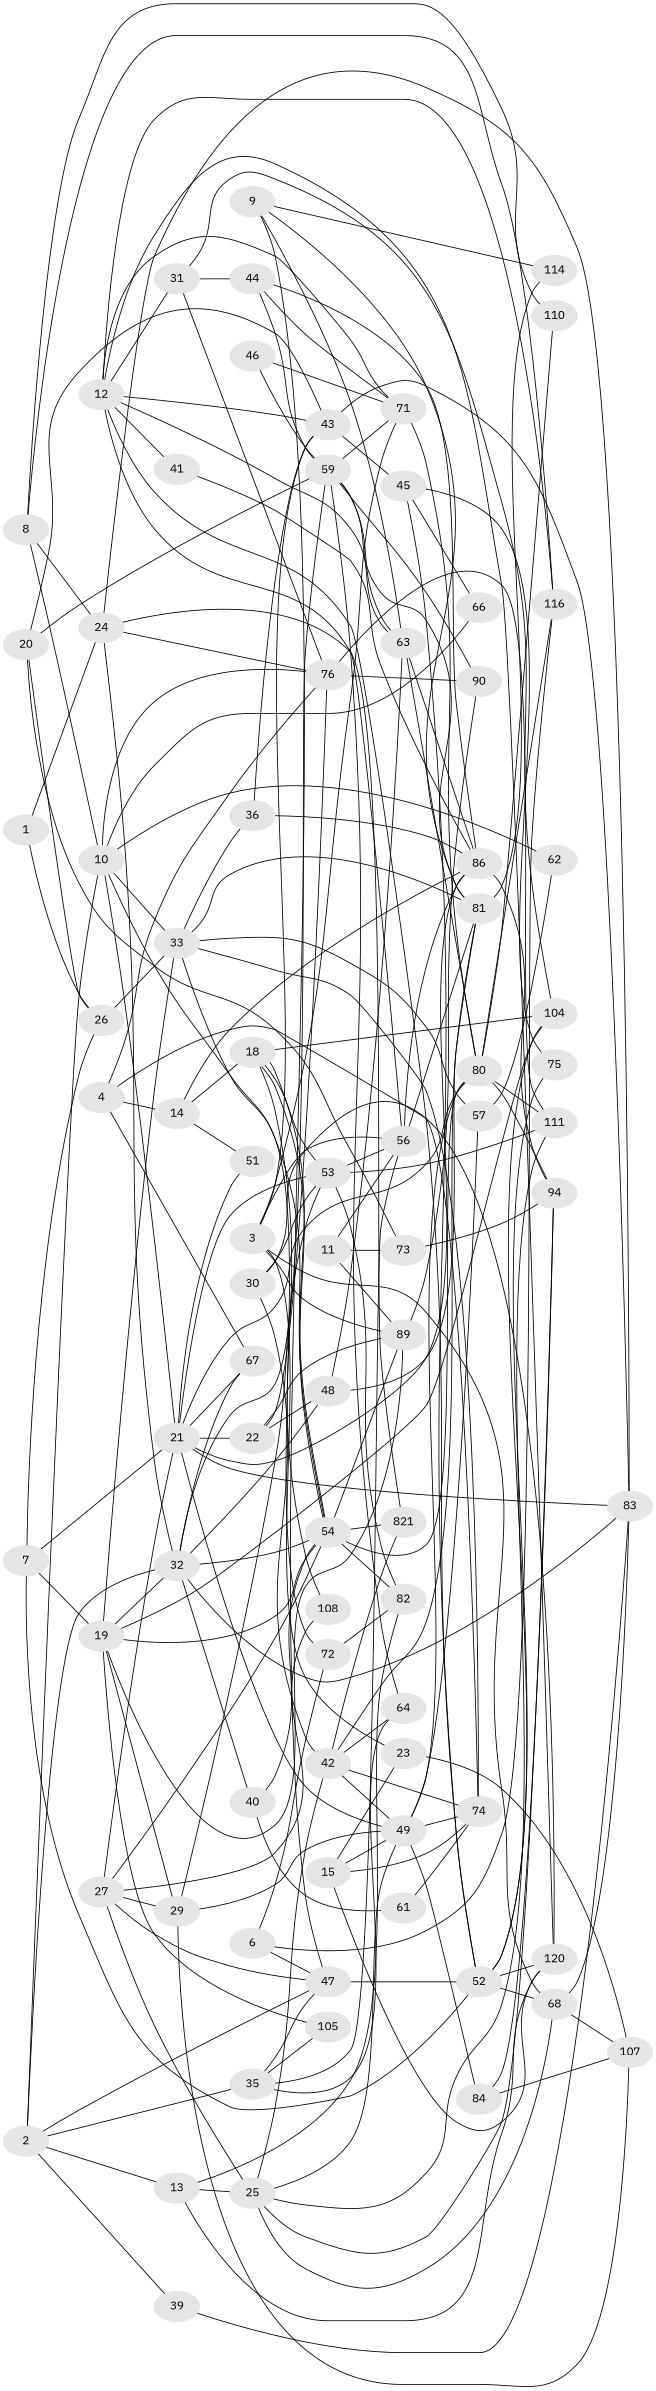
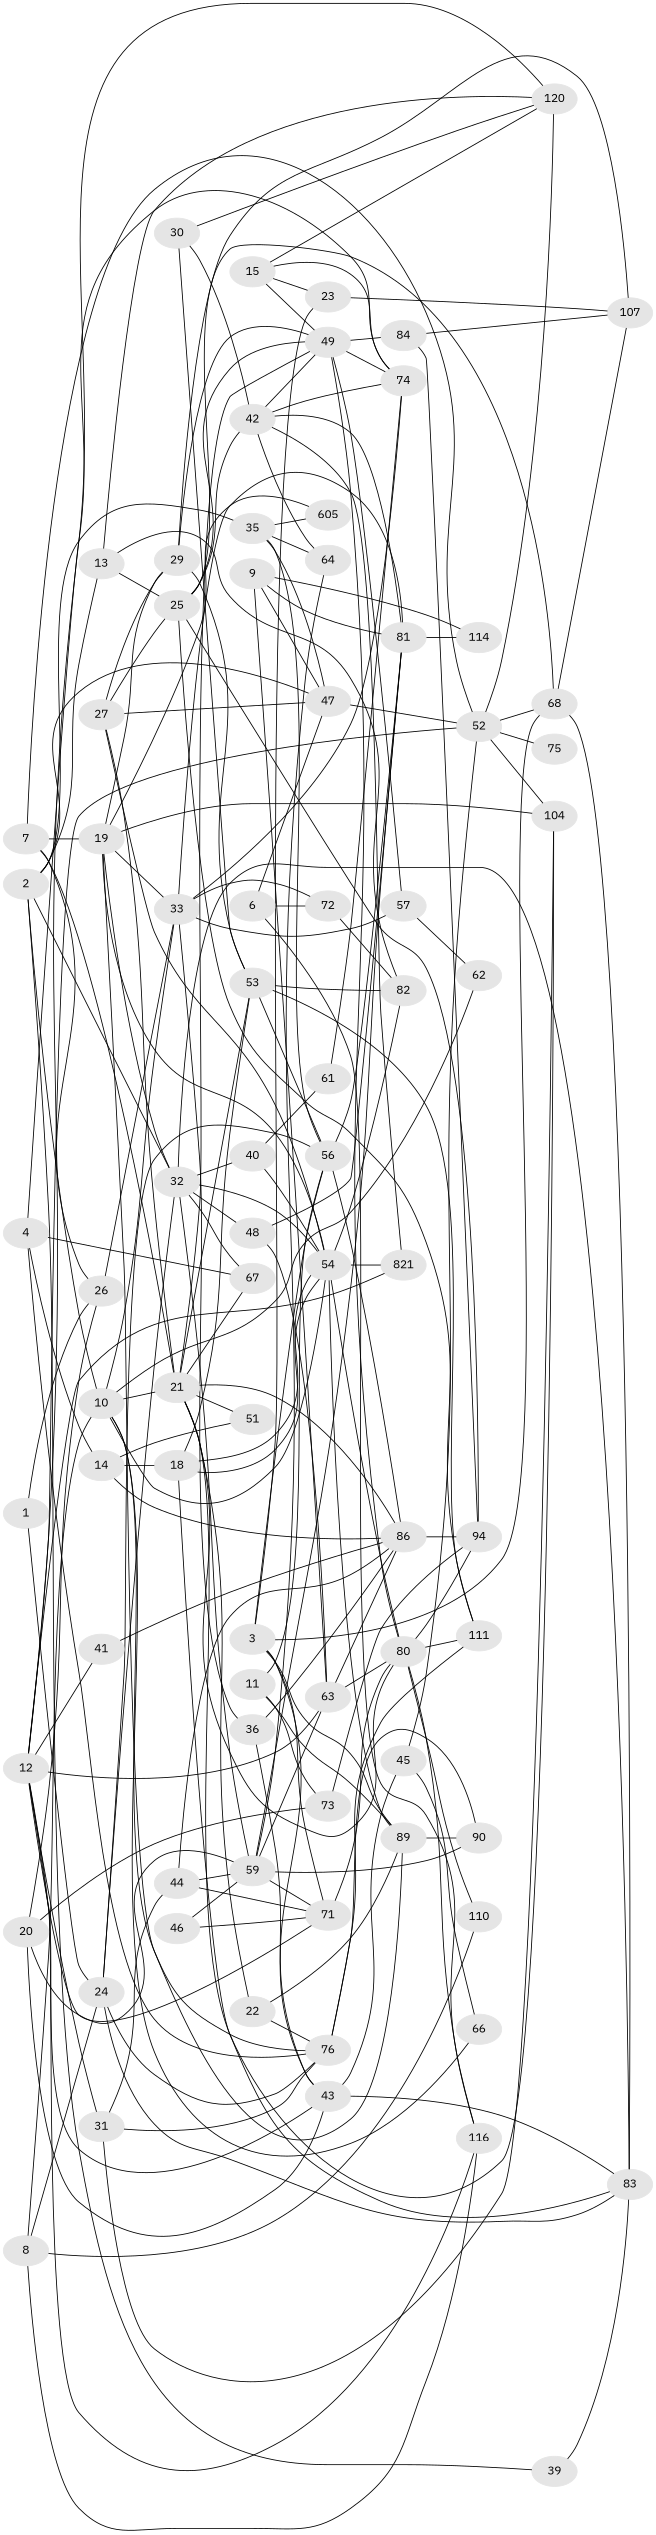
(527, 747) -> none
(298, 1410) -> none
(328, 1609) -> none
(328, 2027) -> (328, 515)
